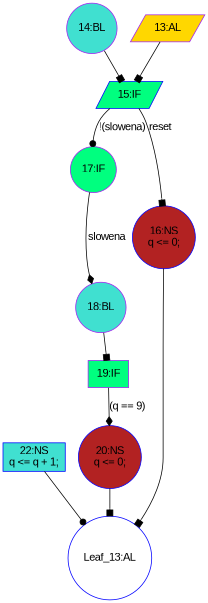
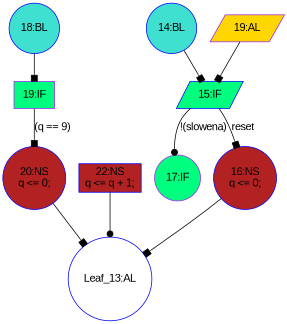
(92, 28) -> (172, 28)
(168, 28) -> (247, 28)
(86, 234) -> none
(101, 307) -> (34, 28)
(109, 402) -> (34, 124)
(34, 457) -> (110, 178)
